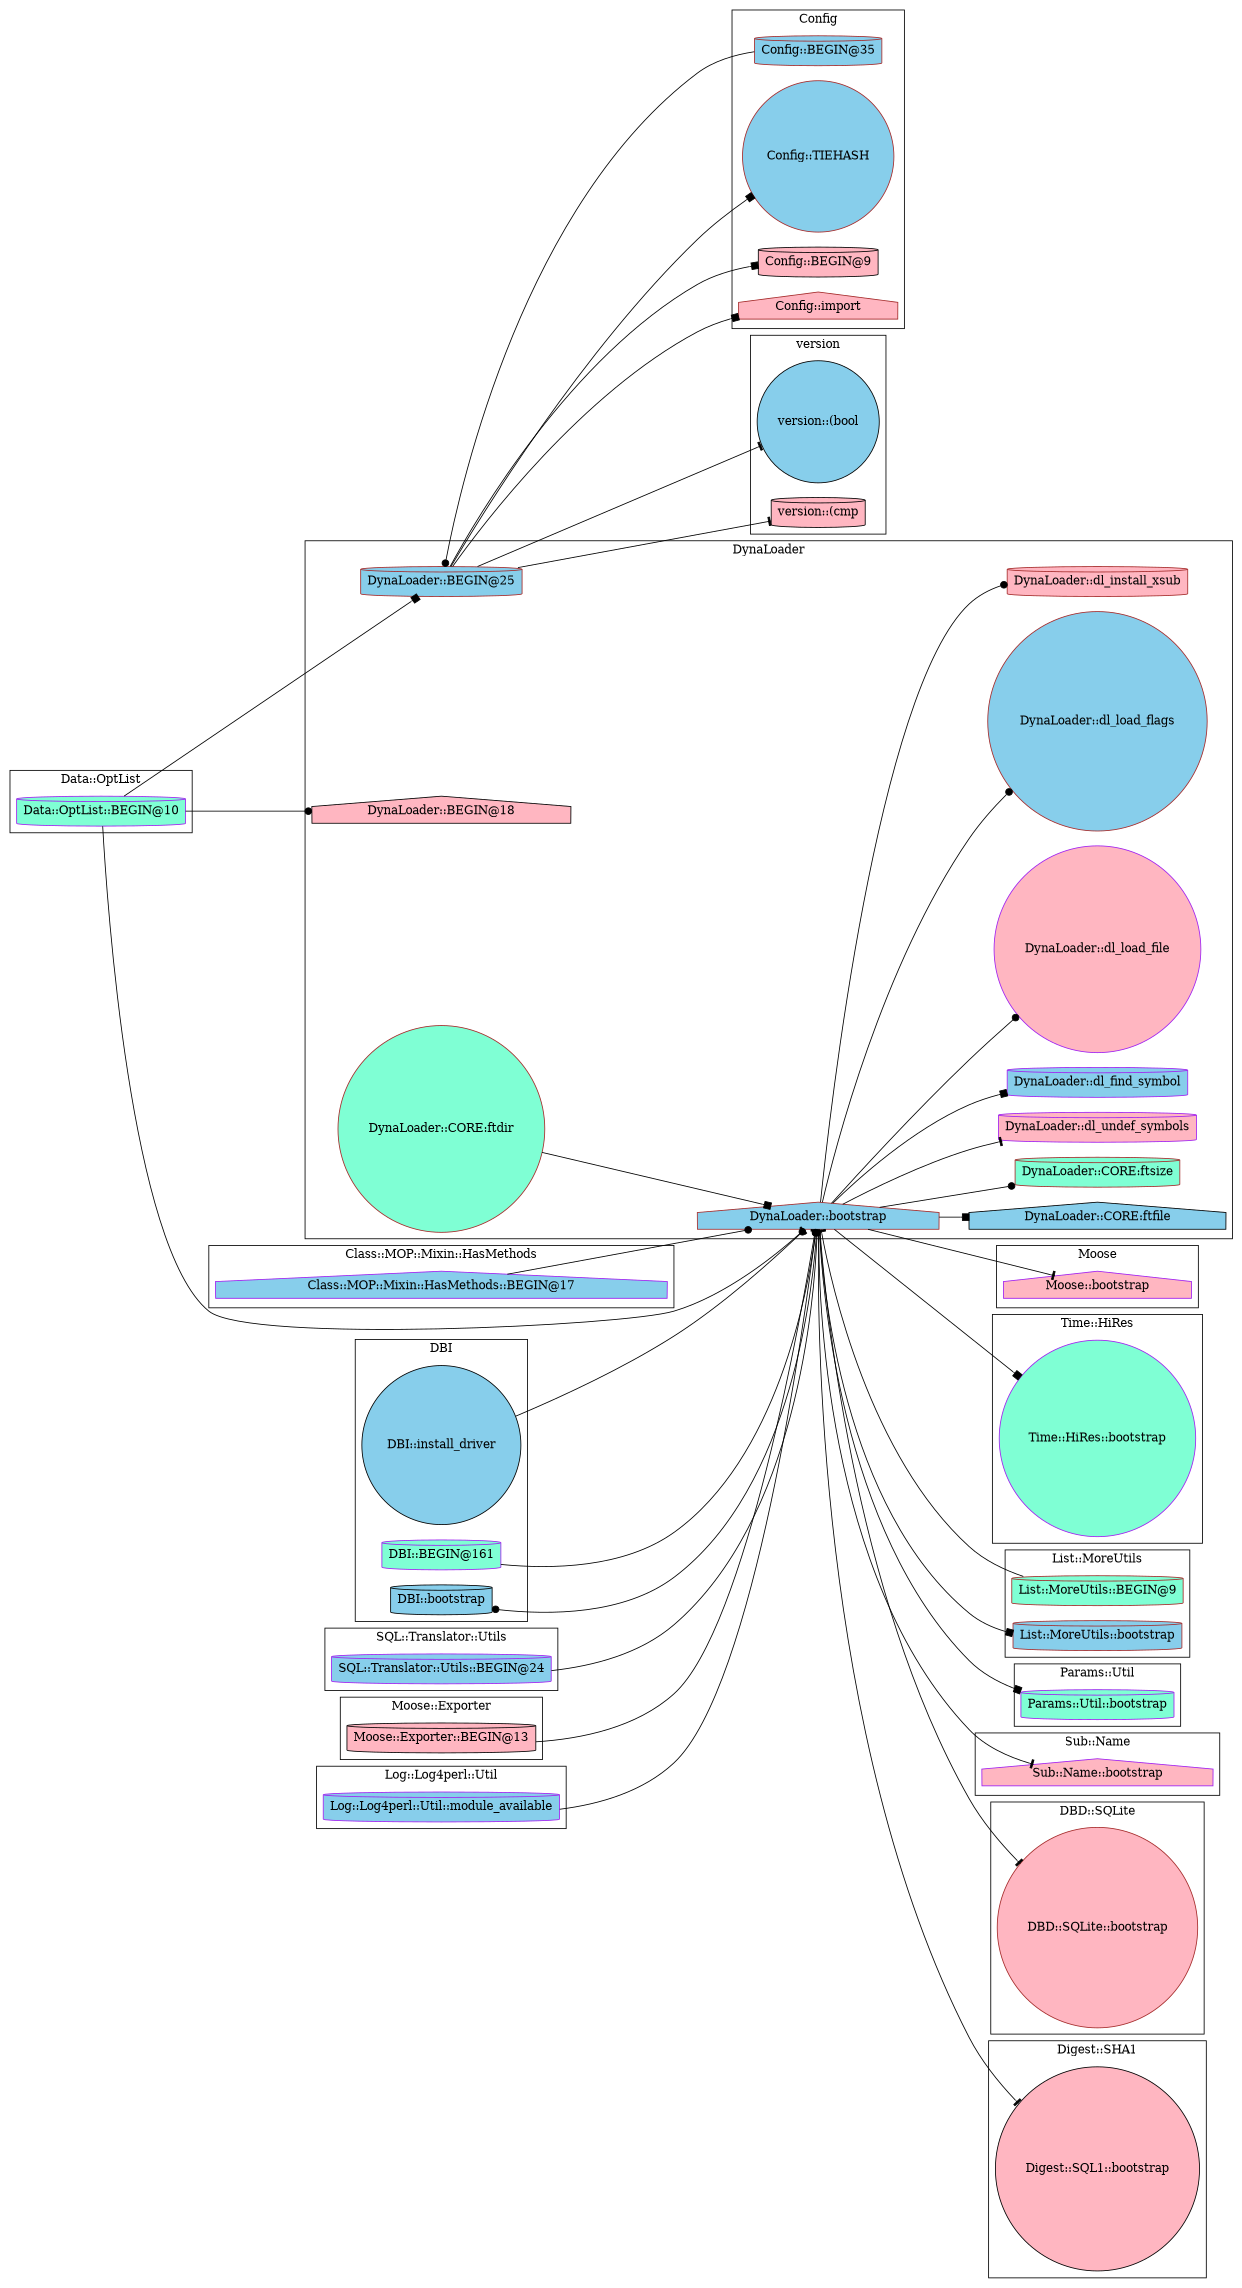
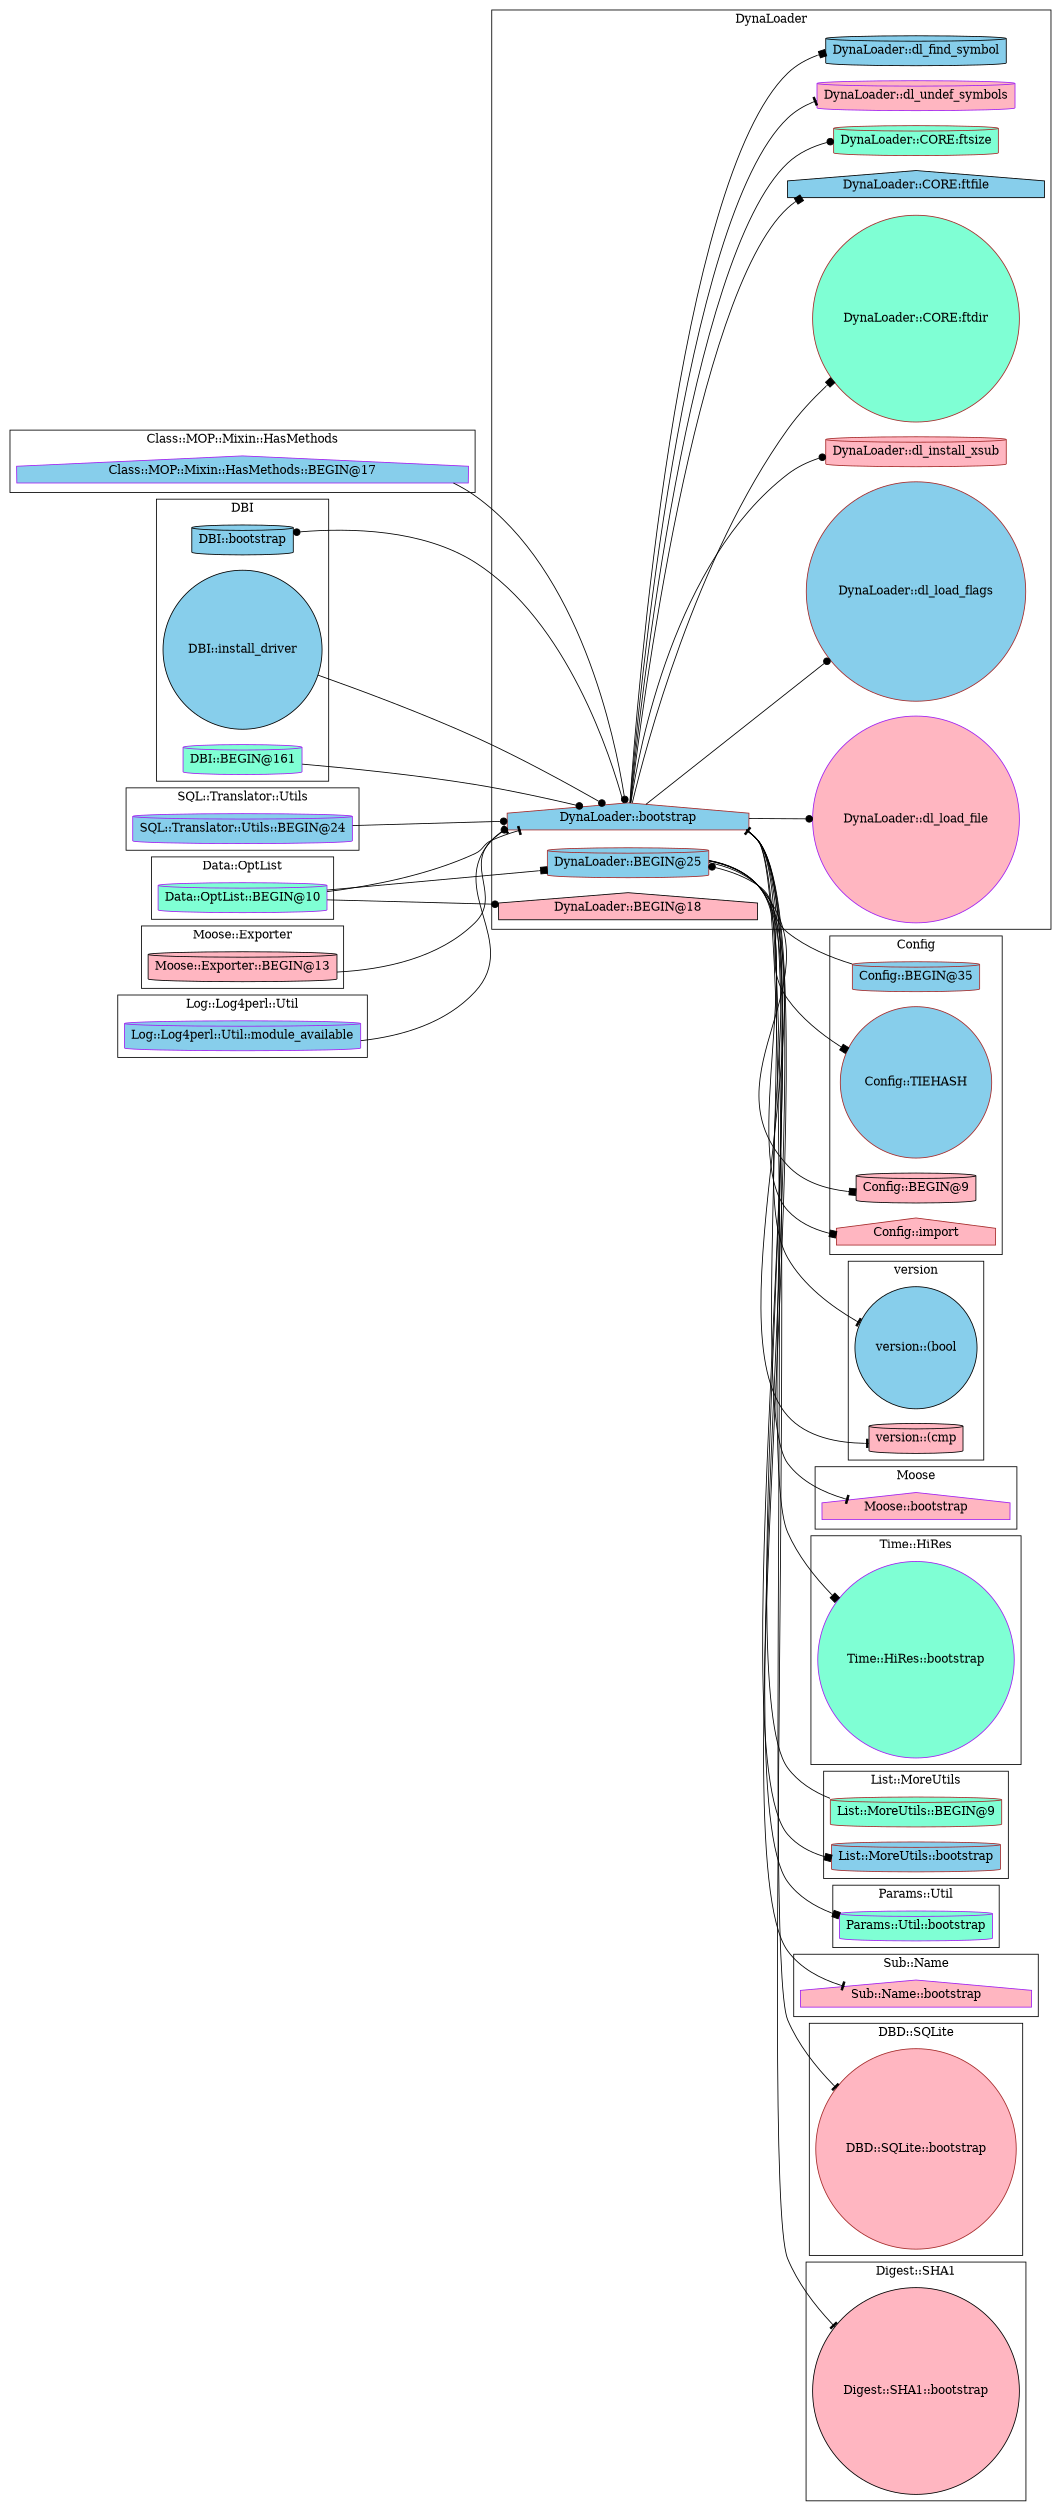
(1097, 1082) -> (916, 51)
(652, 1178) -> (696, 604)
(1097, 2169) -> (916, 2391)
